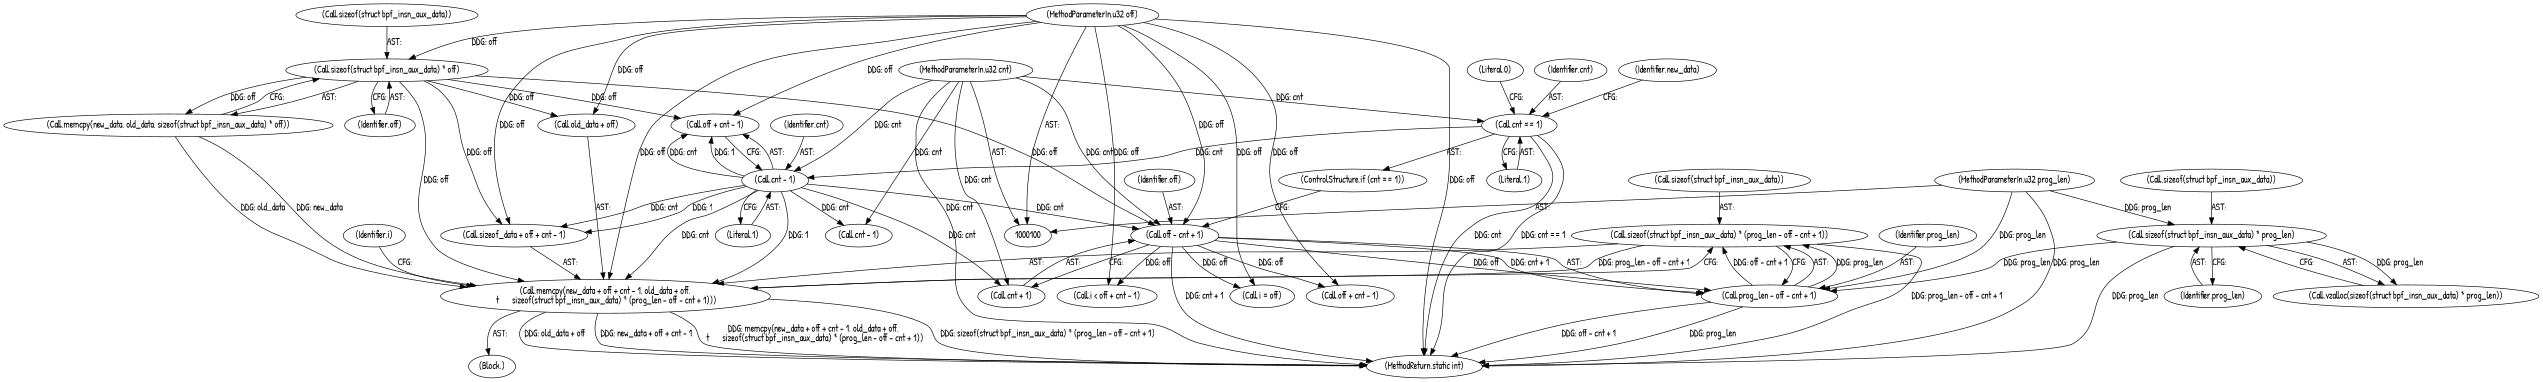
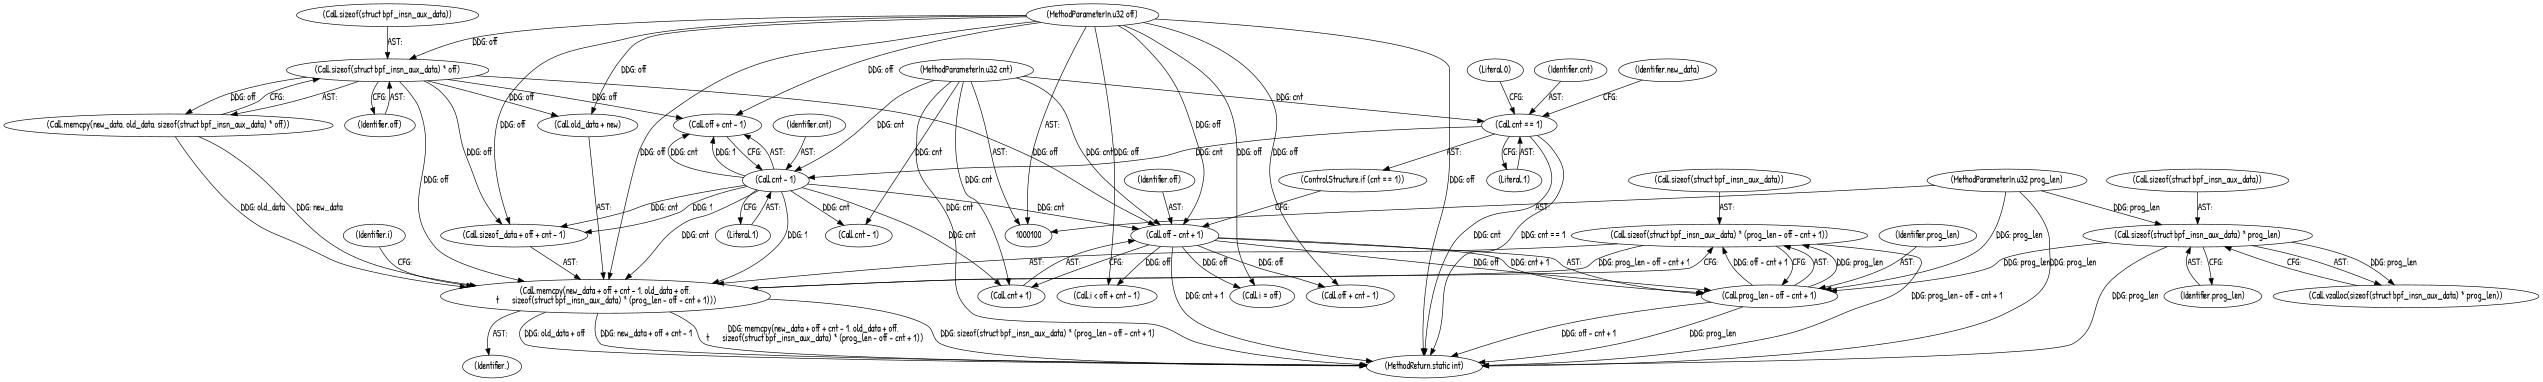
(586, 125) -> (588, 125)
(492, 367) -> (492, 367)
